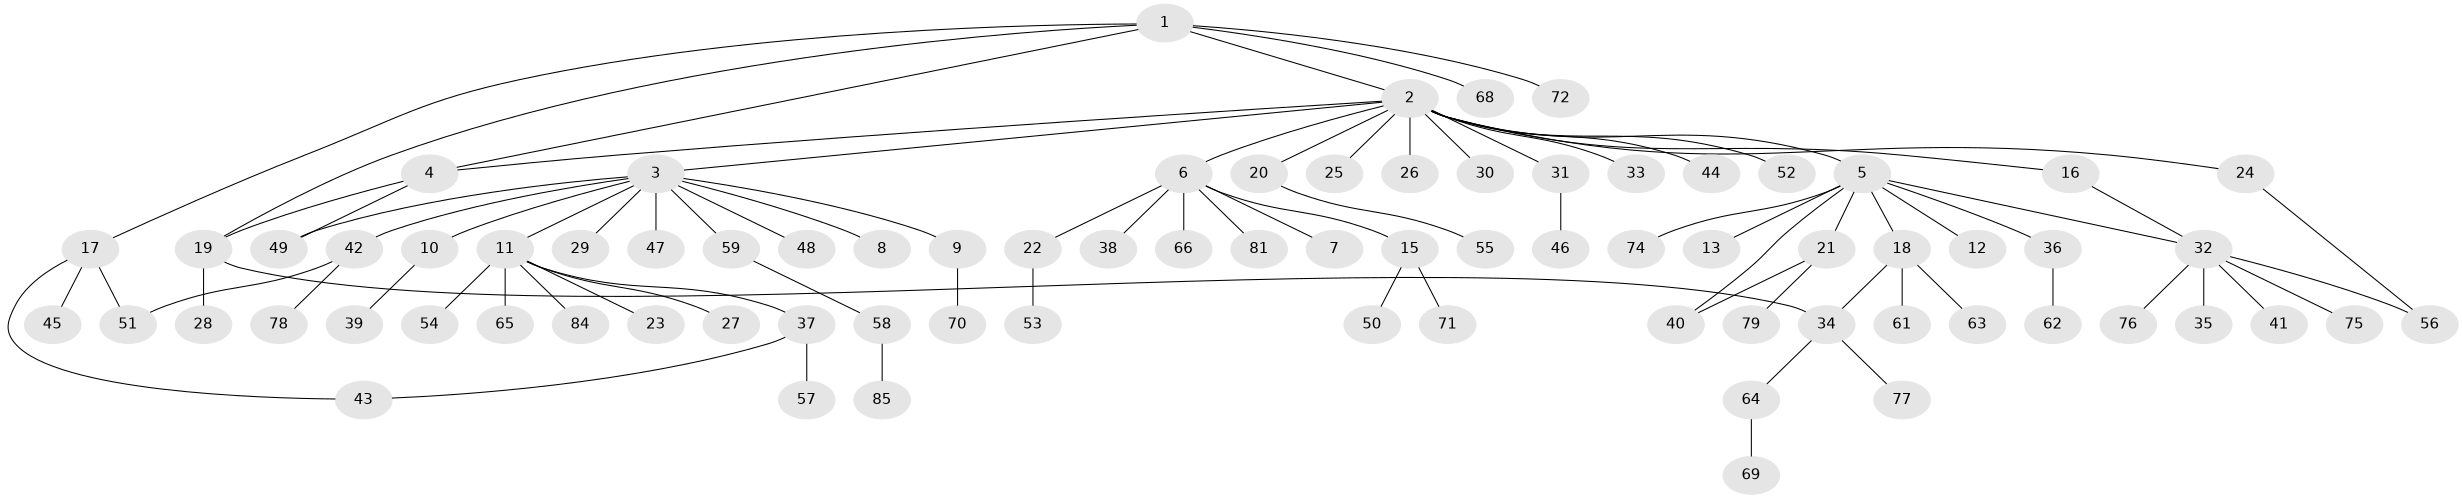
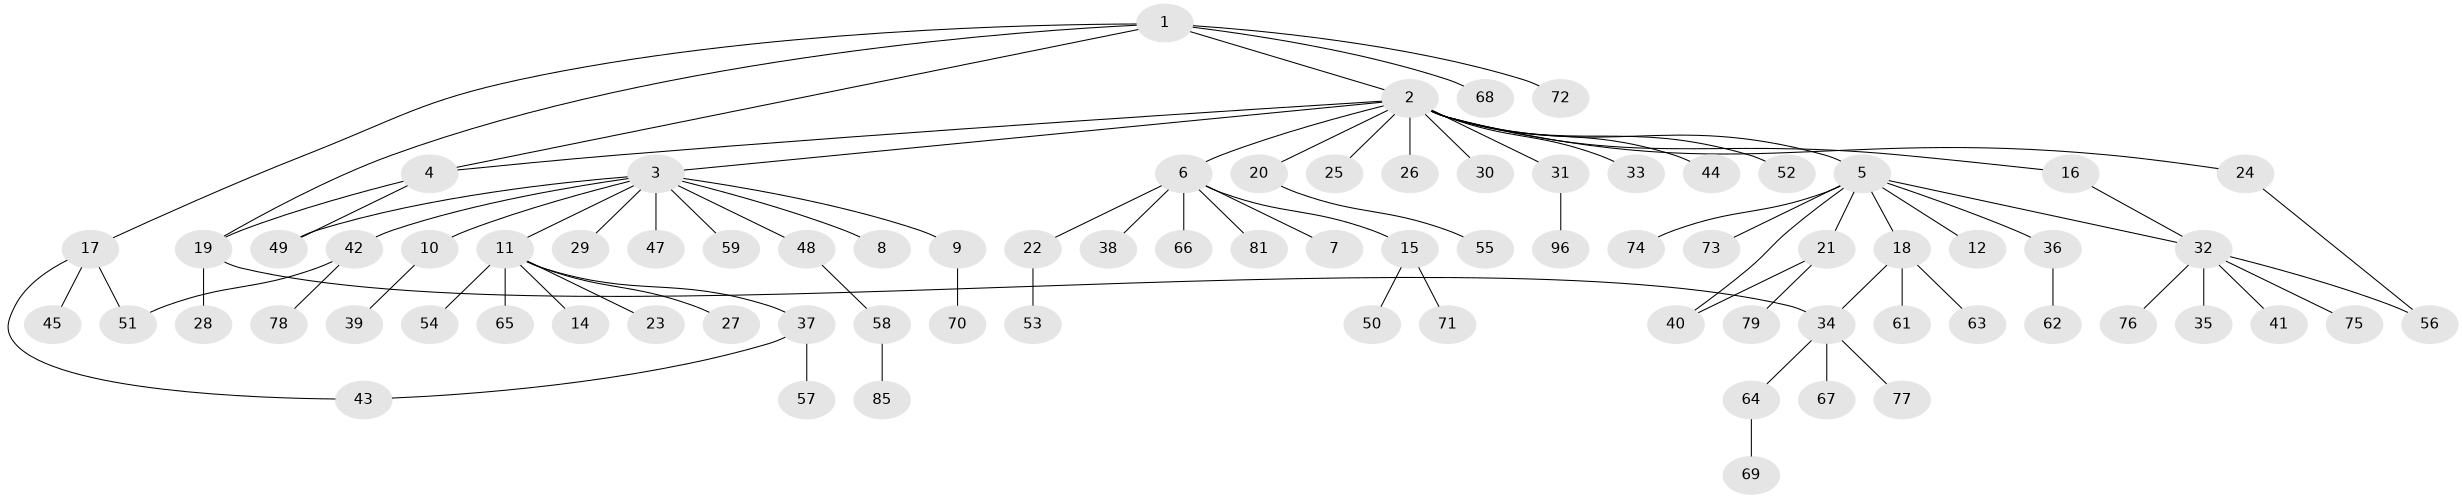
(1561, 249) -> (1561, 249)
(1712, 249) -> (1712, 249)
(807, 287) -> (843, 286)
(581, 325) -> (581, 325)
none -> (1827, 400)
